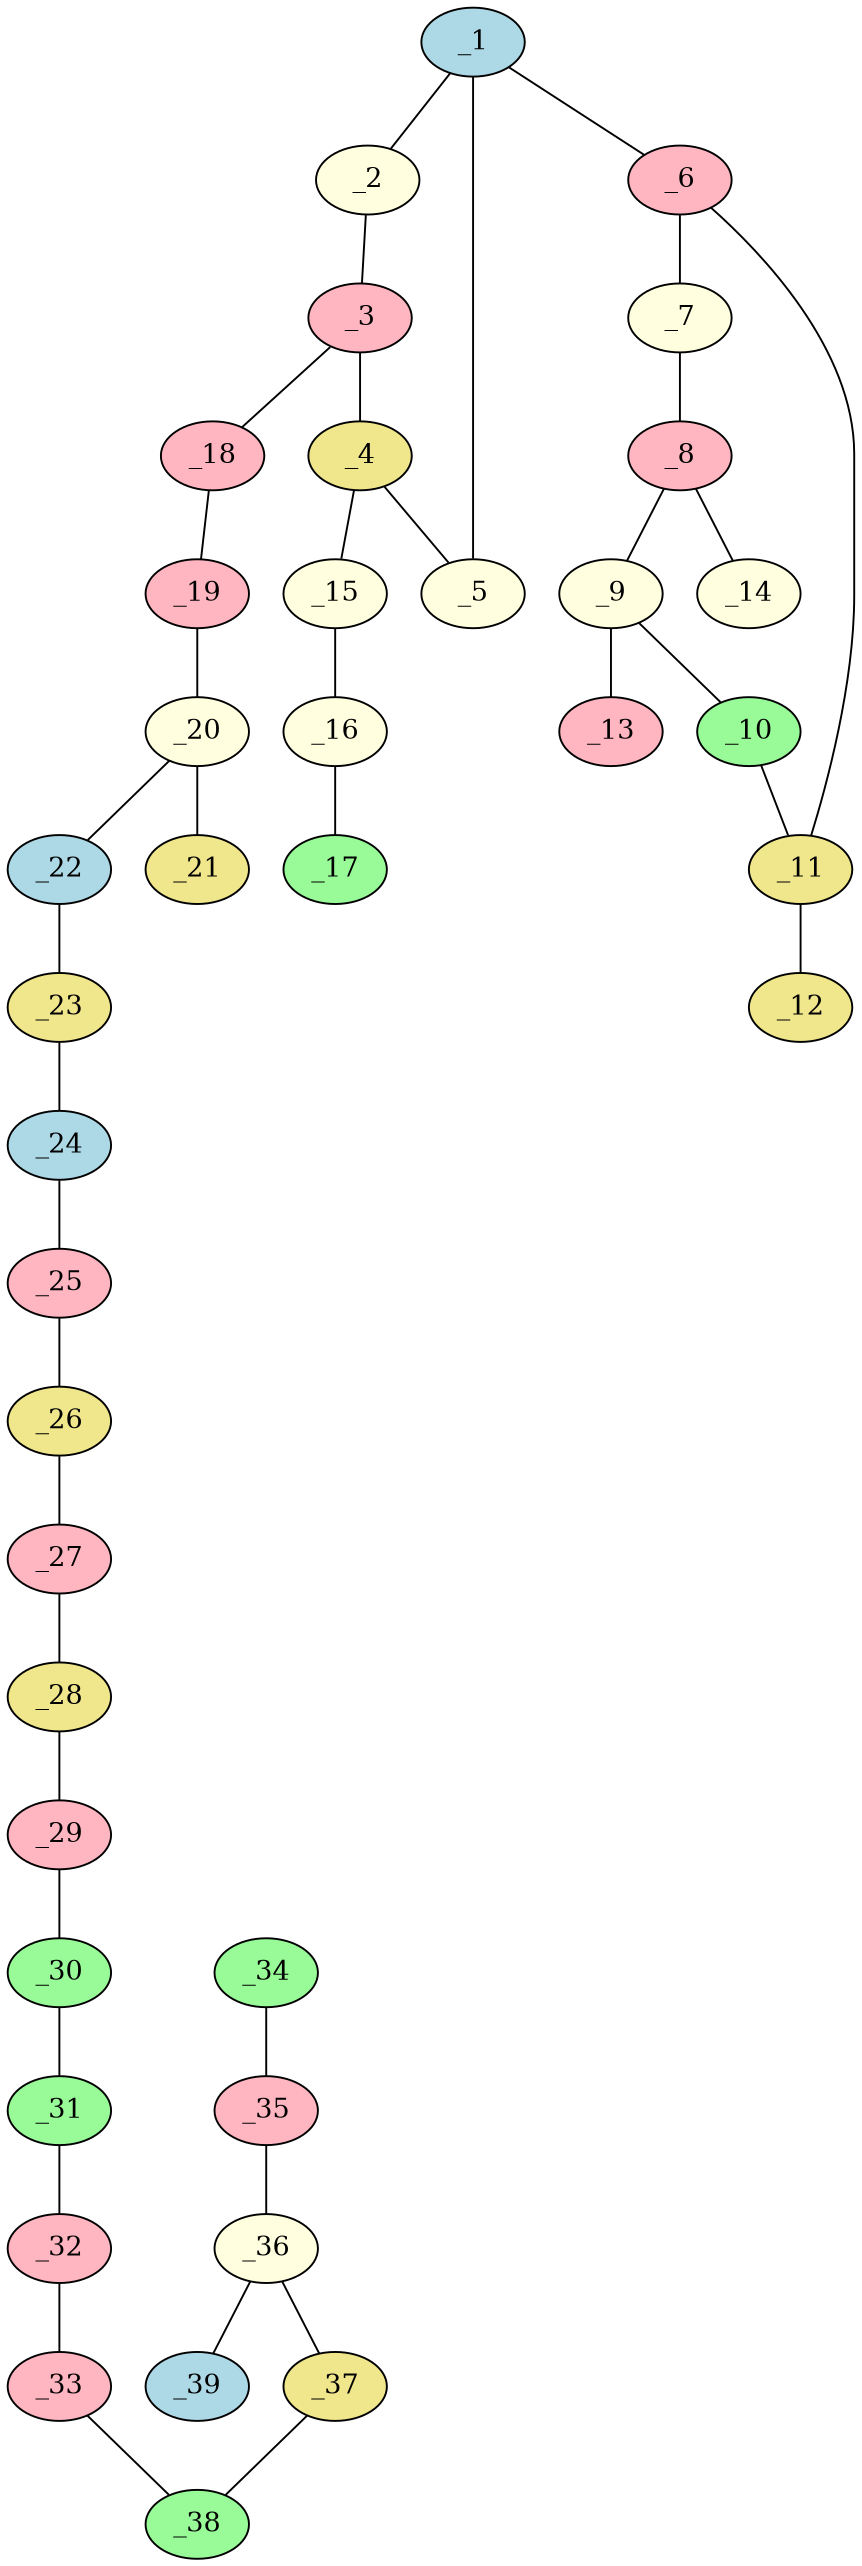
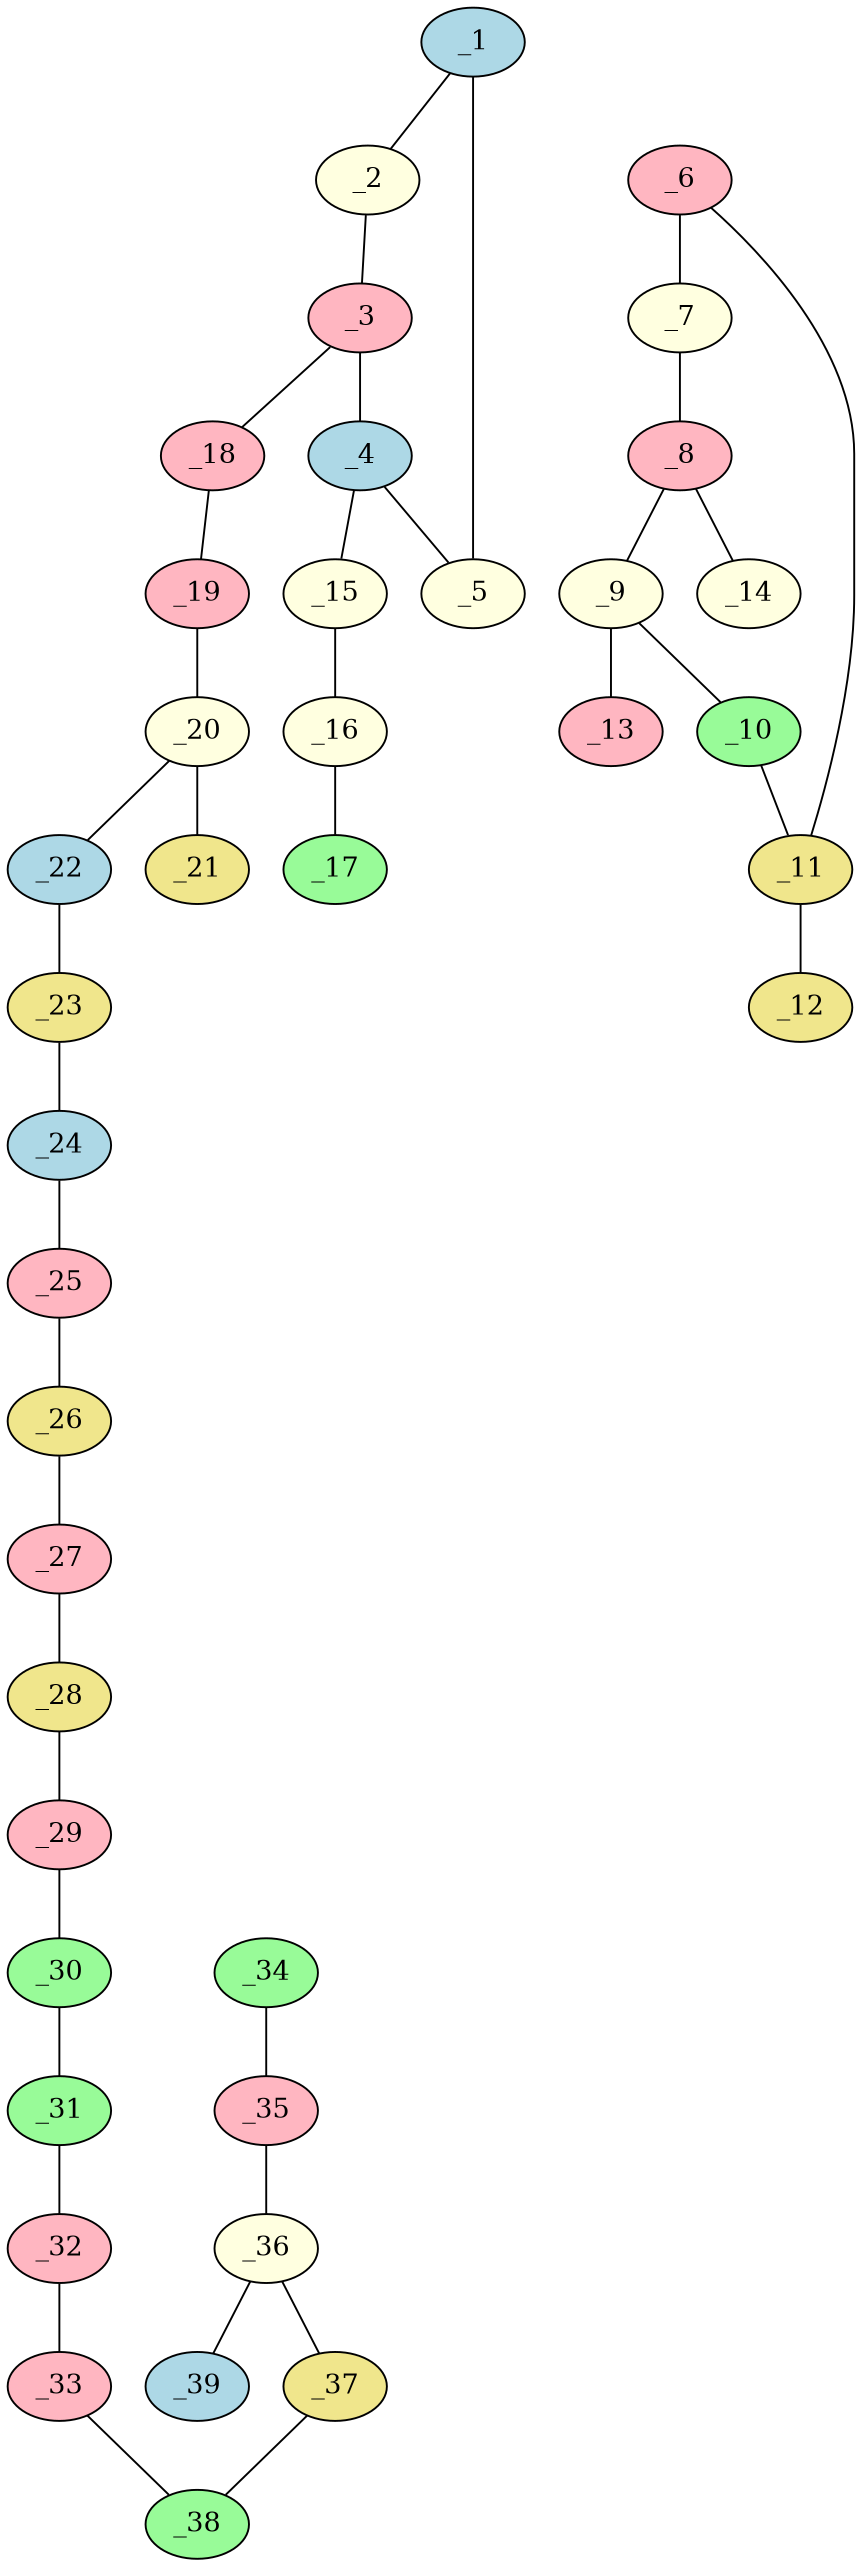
(577, 111) -> none
(360, 456) -> (360, 456)
